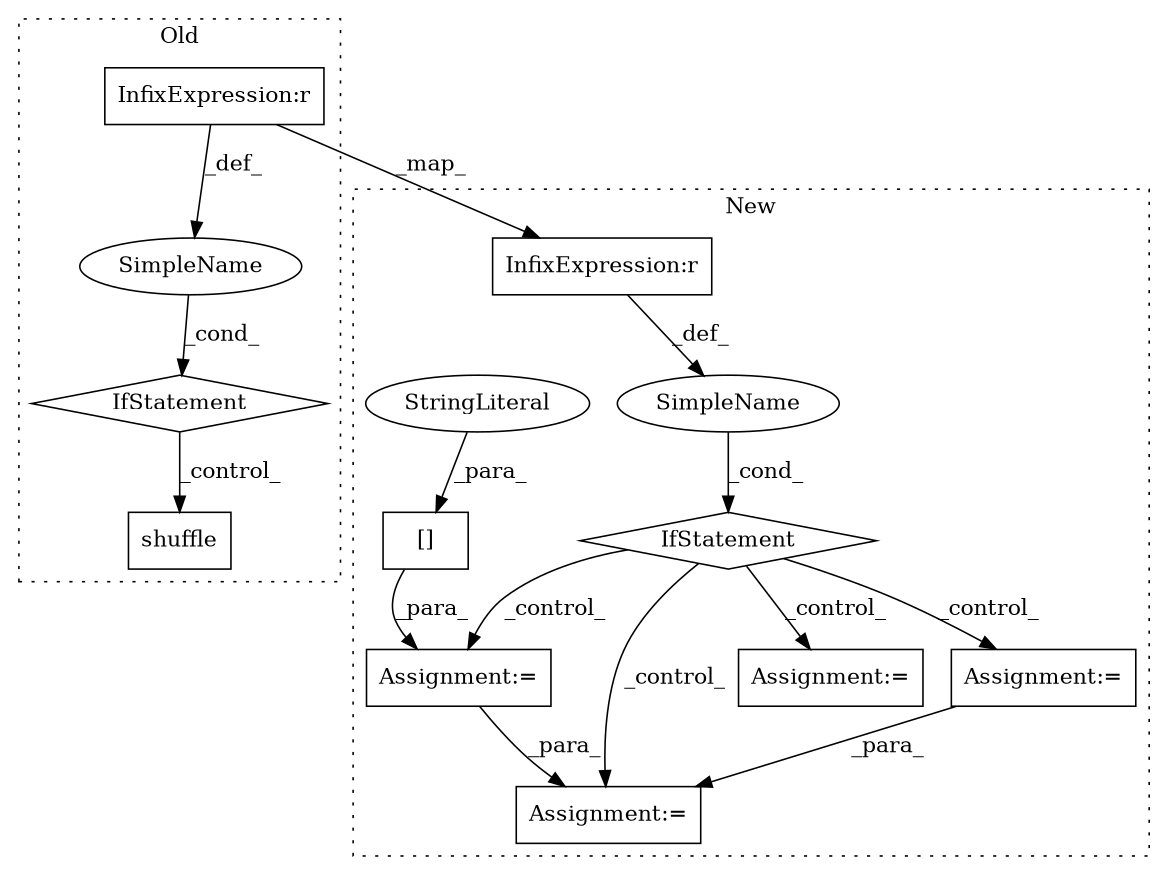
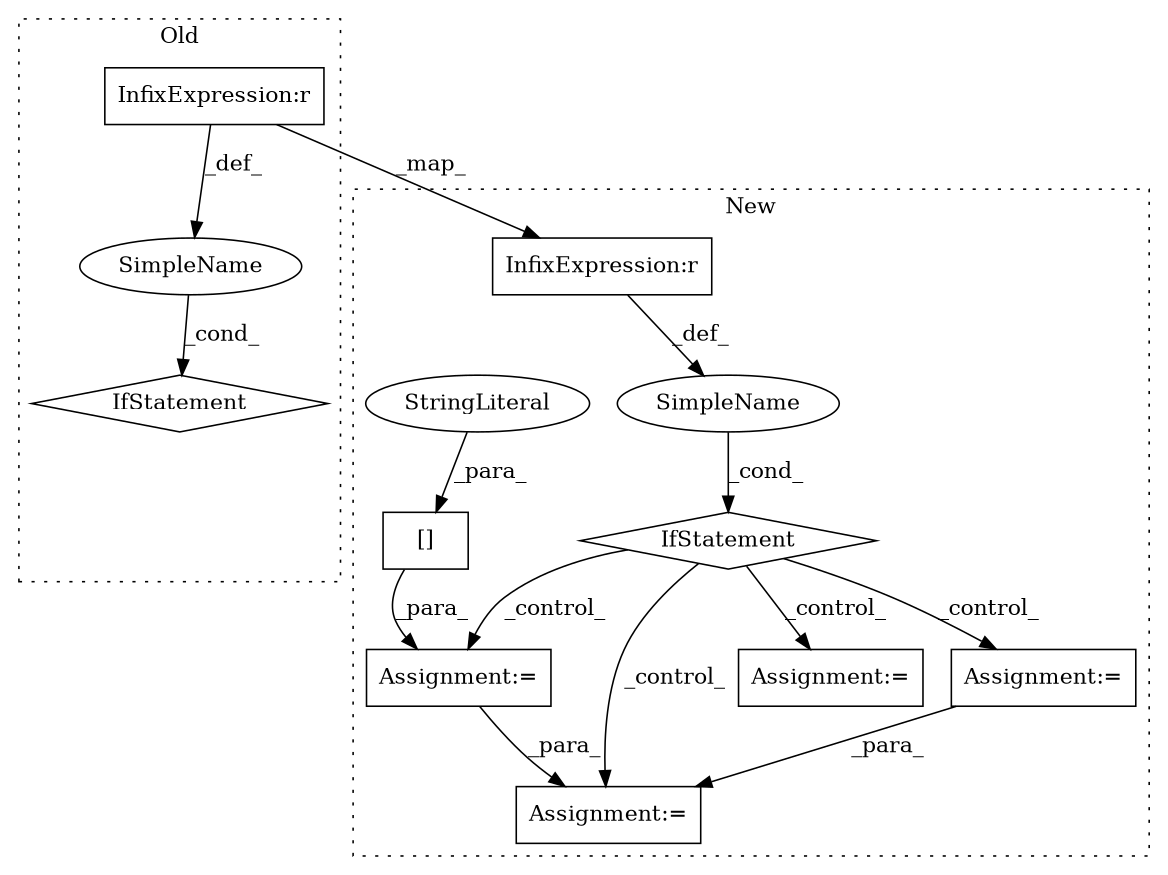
(180, 541) -> none
